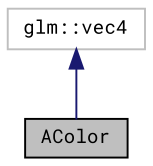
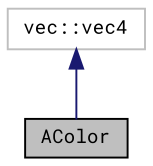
(76, 29) -> (76, 29)
